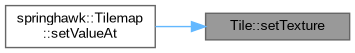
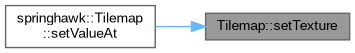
(278, 27) -> (278, 27)
